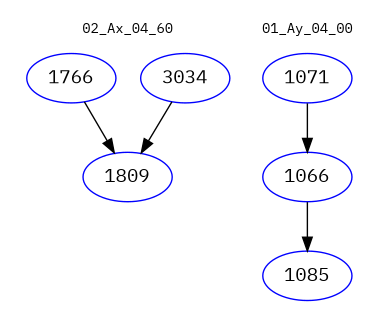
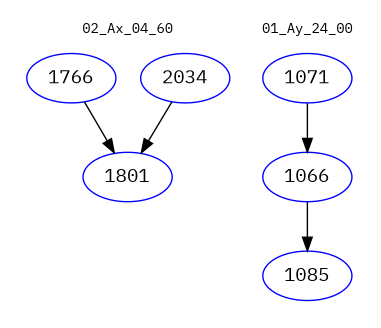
(308, 30) -> (308, 30)
(185, 78) -> (185, 78)
(128, 177) -> (128, 177)
